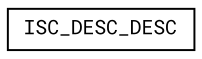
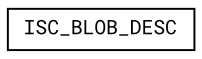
(101, 29) -> (101, 29)
